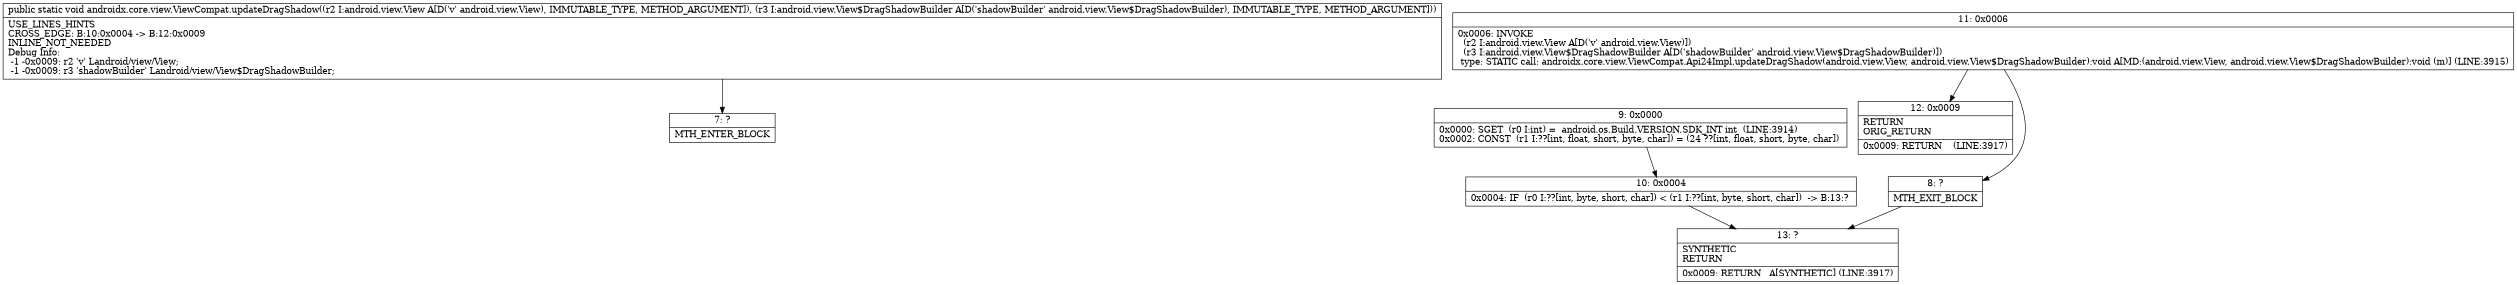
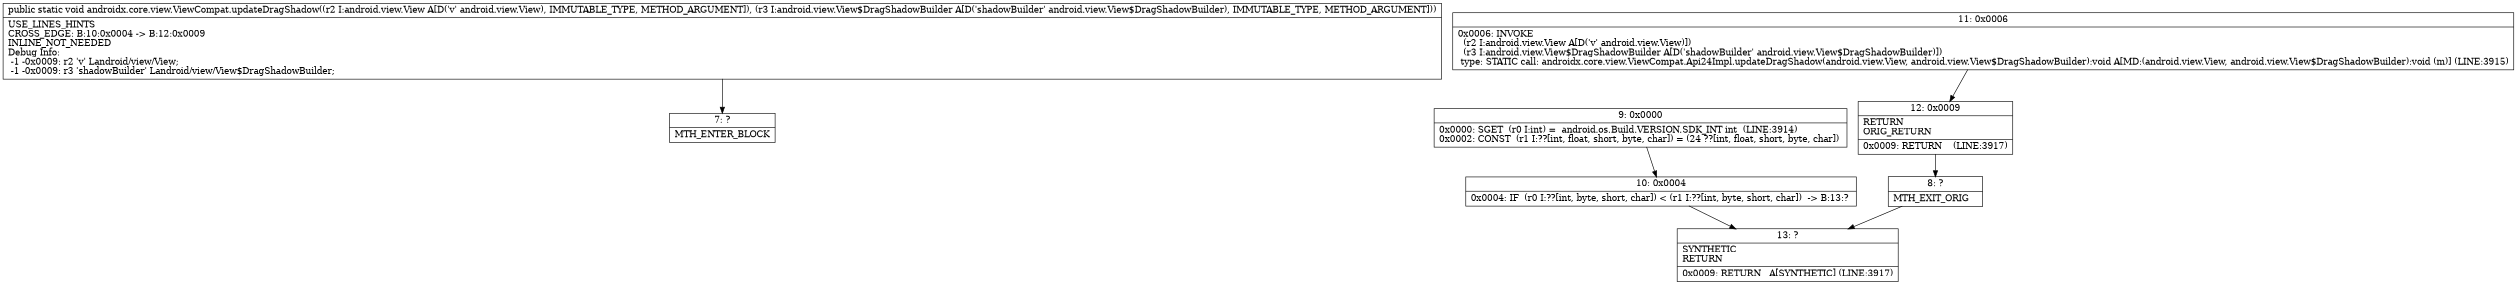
(2025, 130) -> (1935, 162)
(1935, 199) -> (1931, 199)
